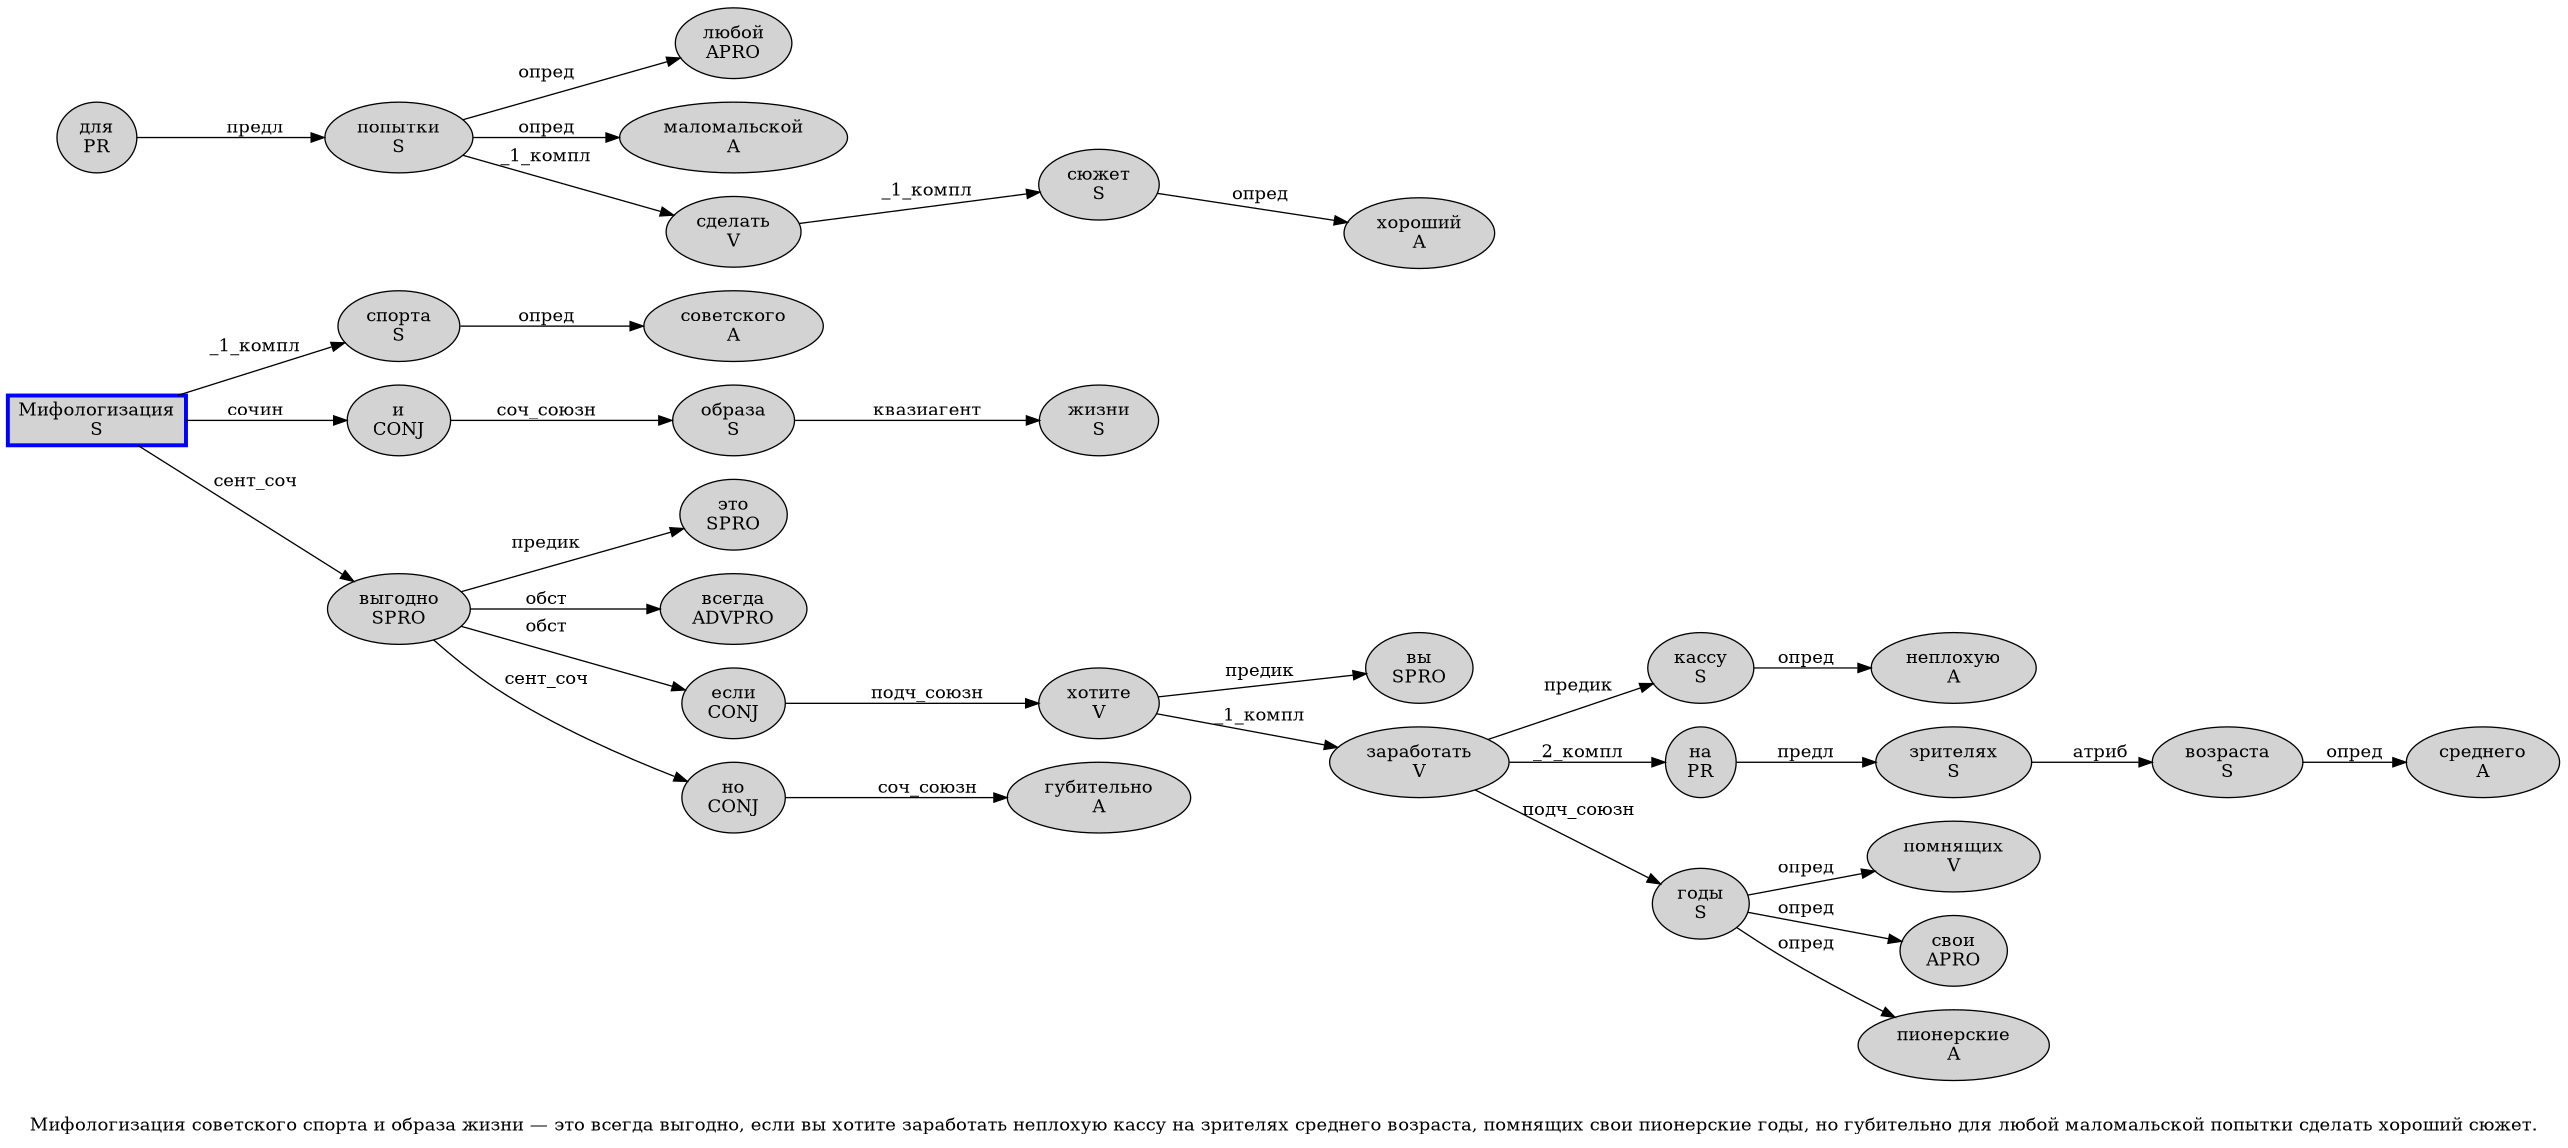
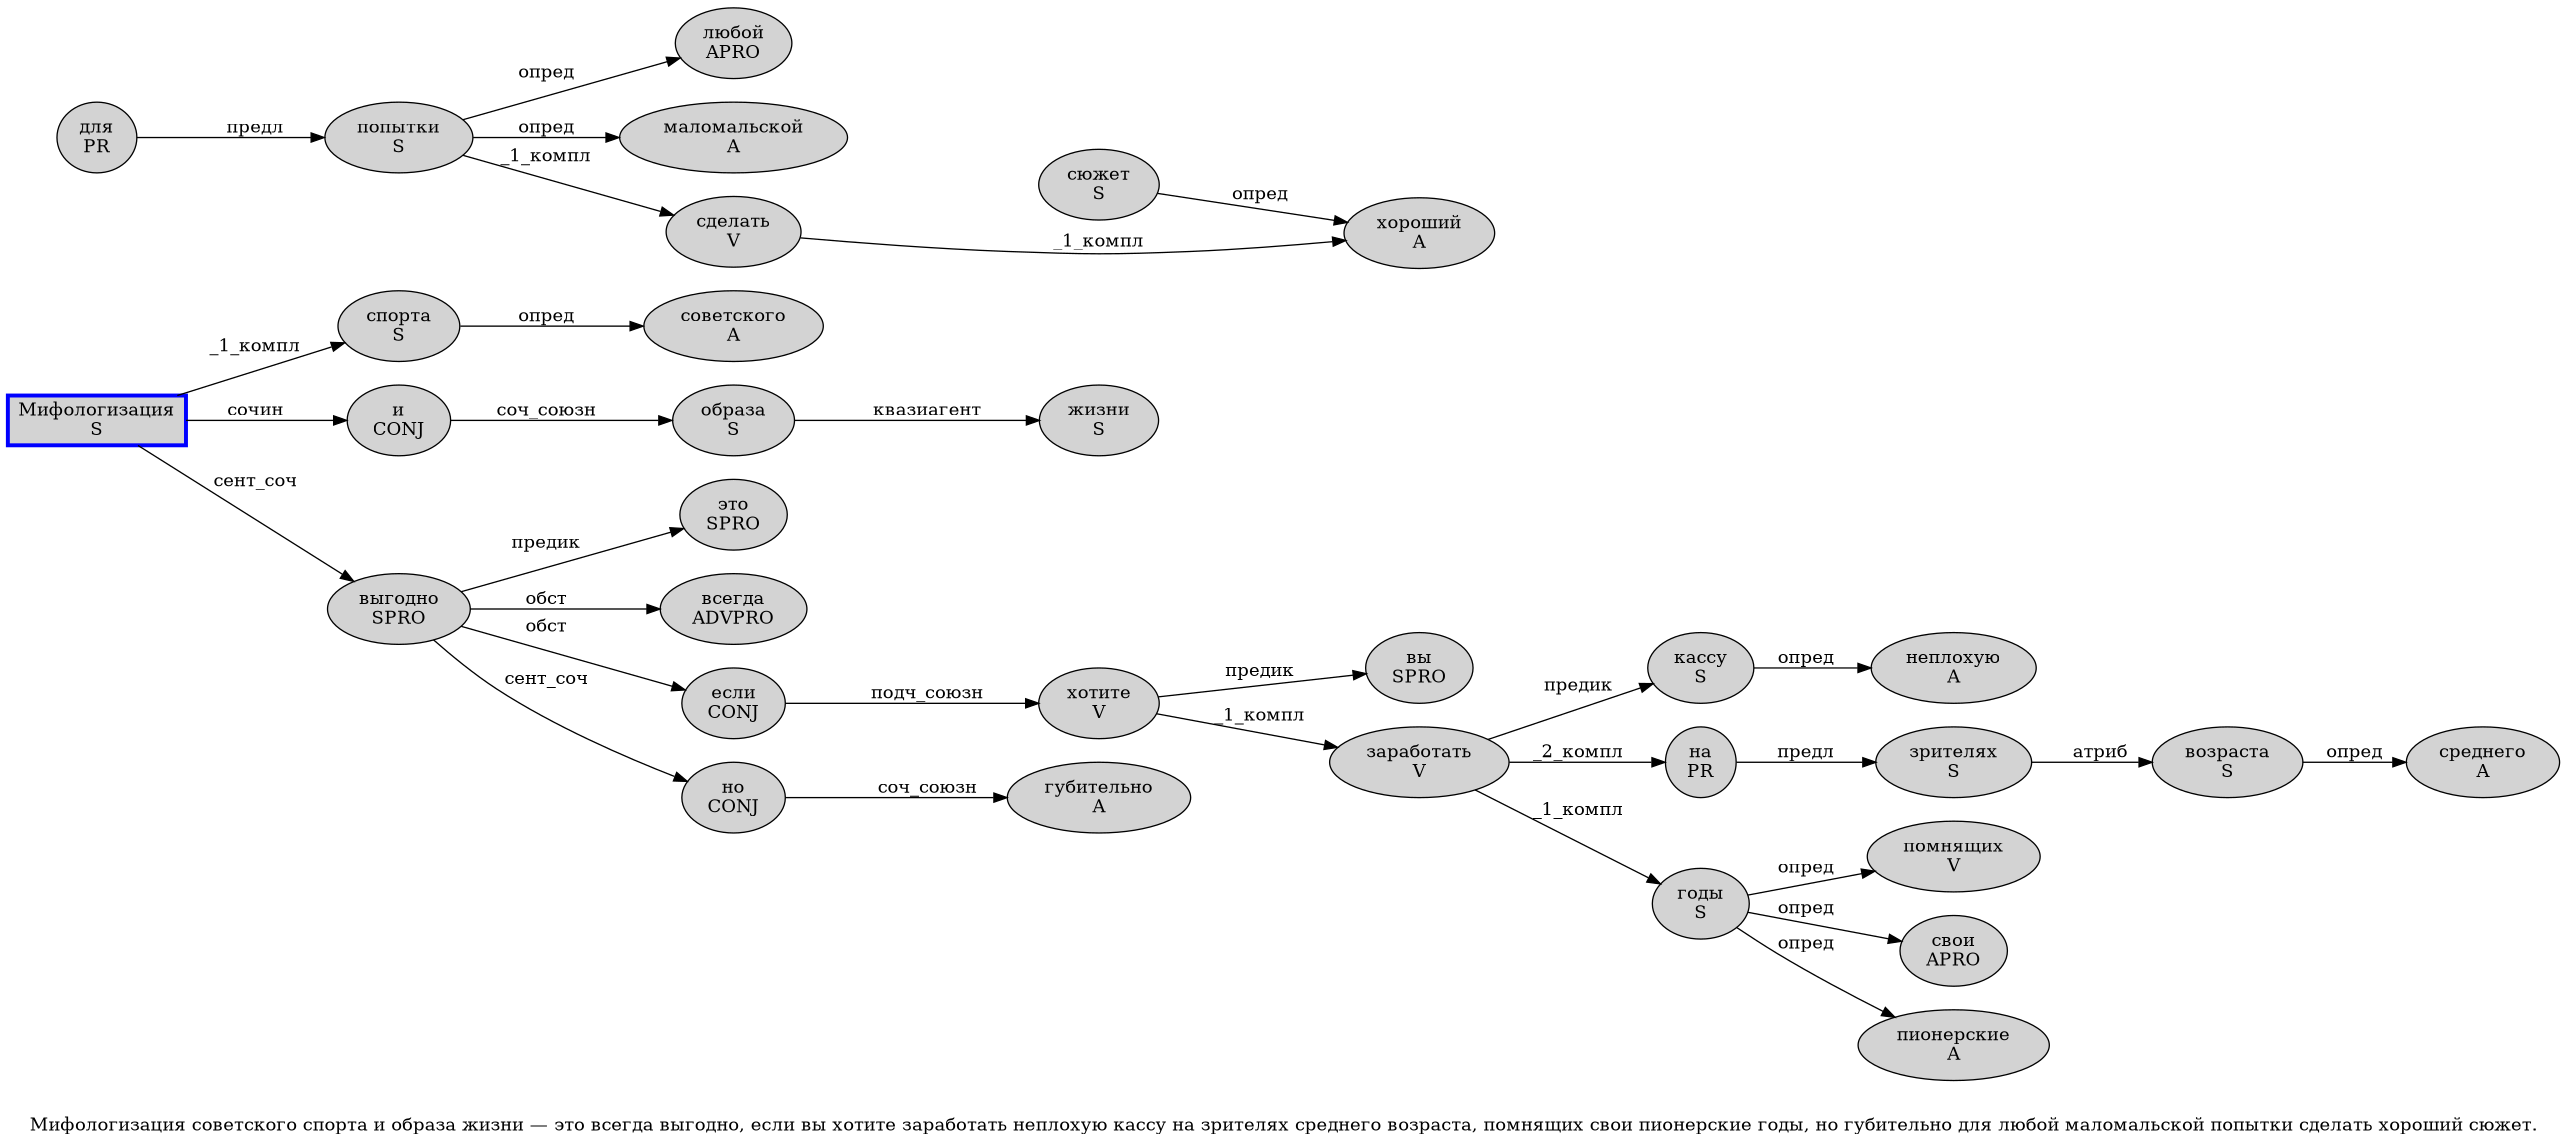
(913, 209) -> (1066, 253)
(1579, 810) -> (1579, 810)
